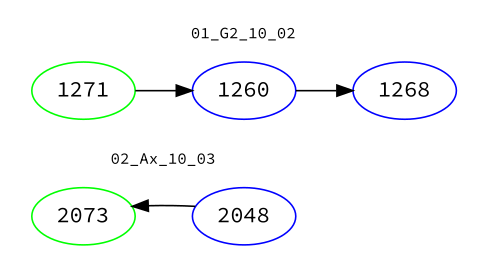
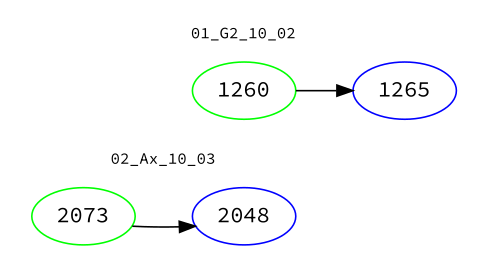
(83, 91) -> none
(244, 91) -> (244, 91)
(405, 91) -> (405, 91)
(172, 206) -> (156, 227)
